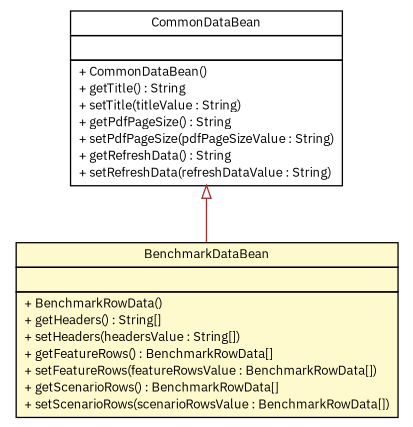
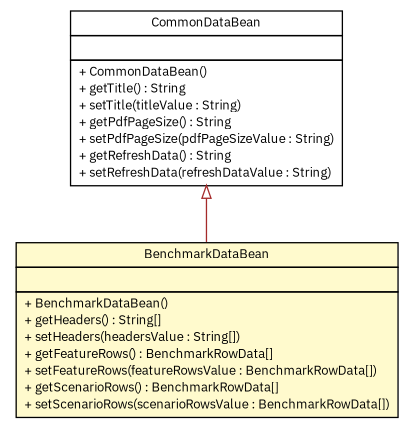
(94, 304) -> (96, 304)
